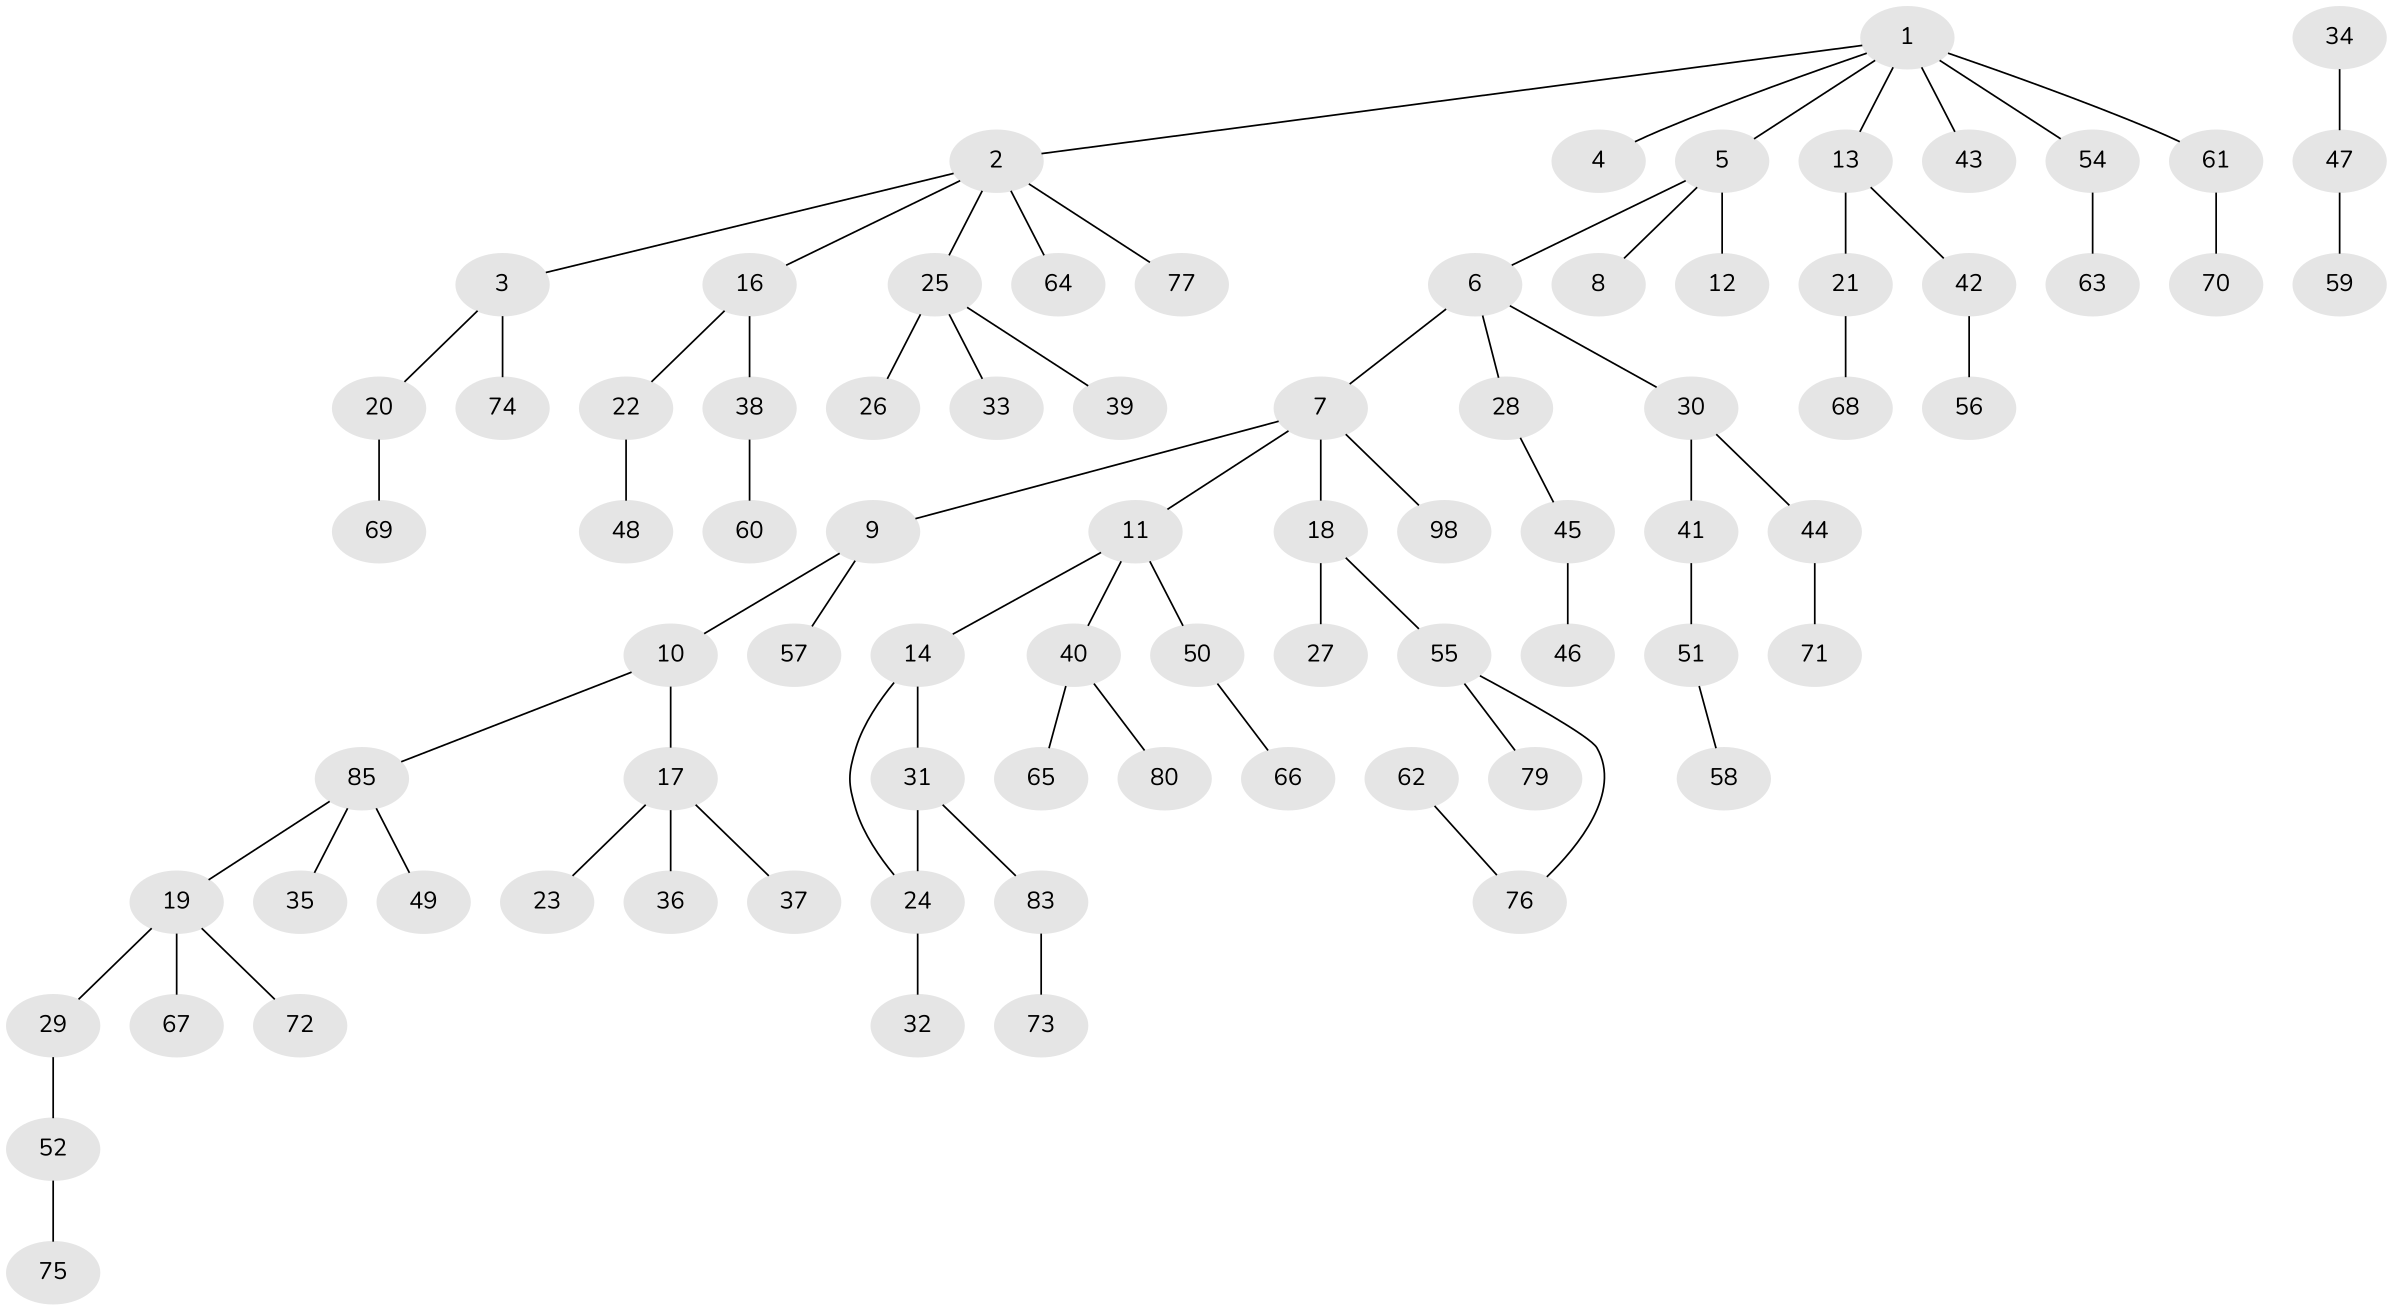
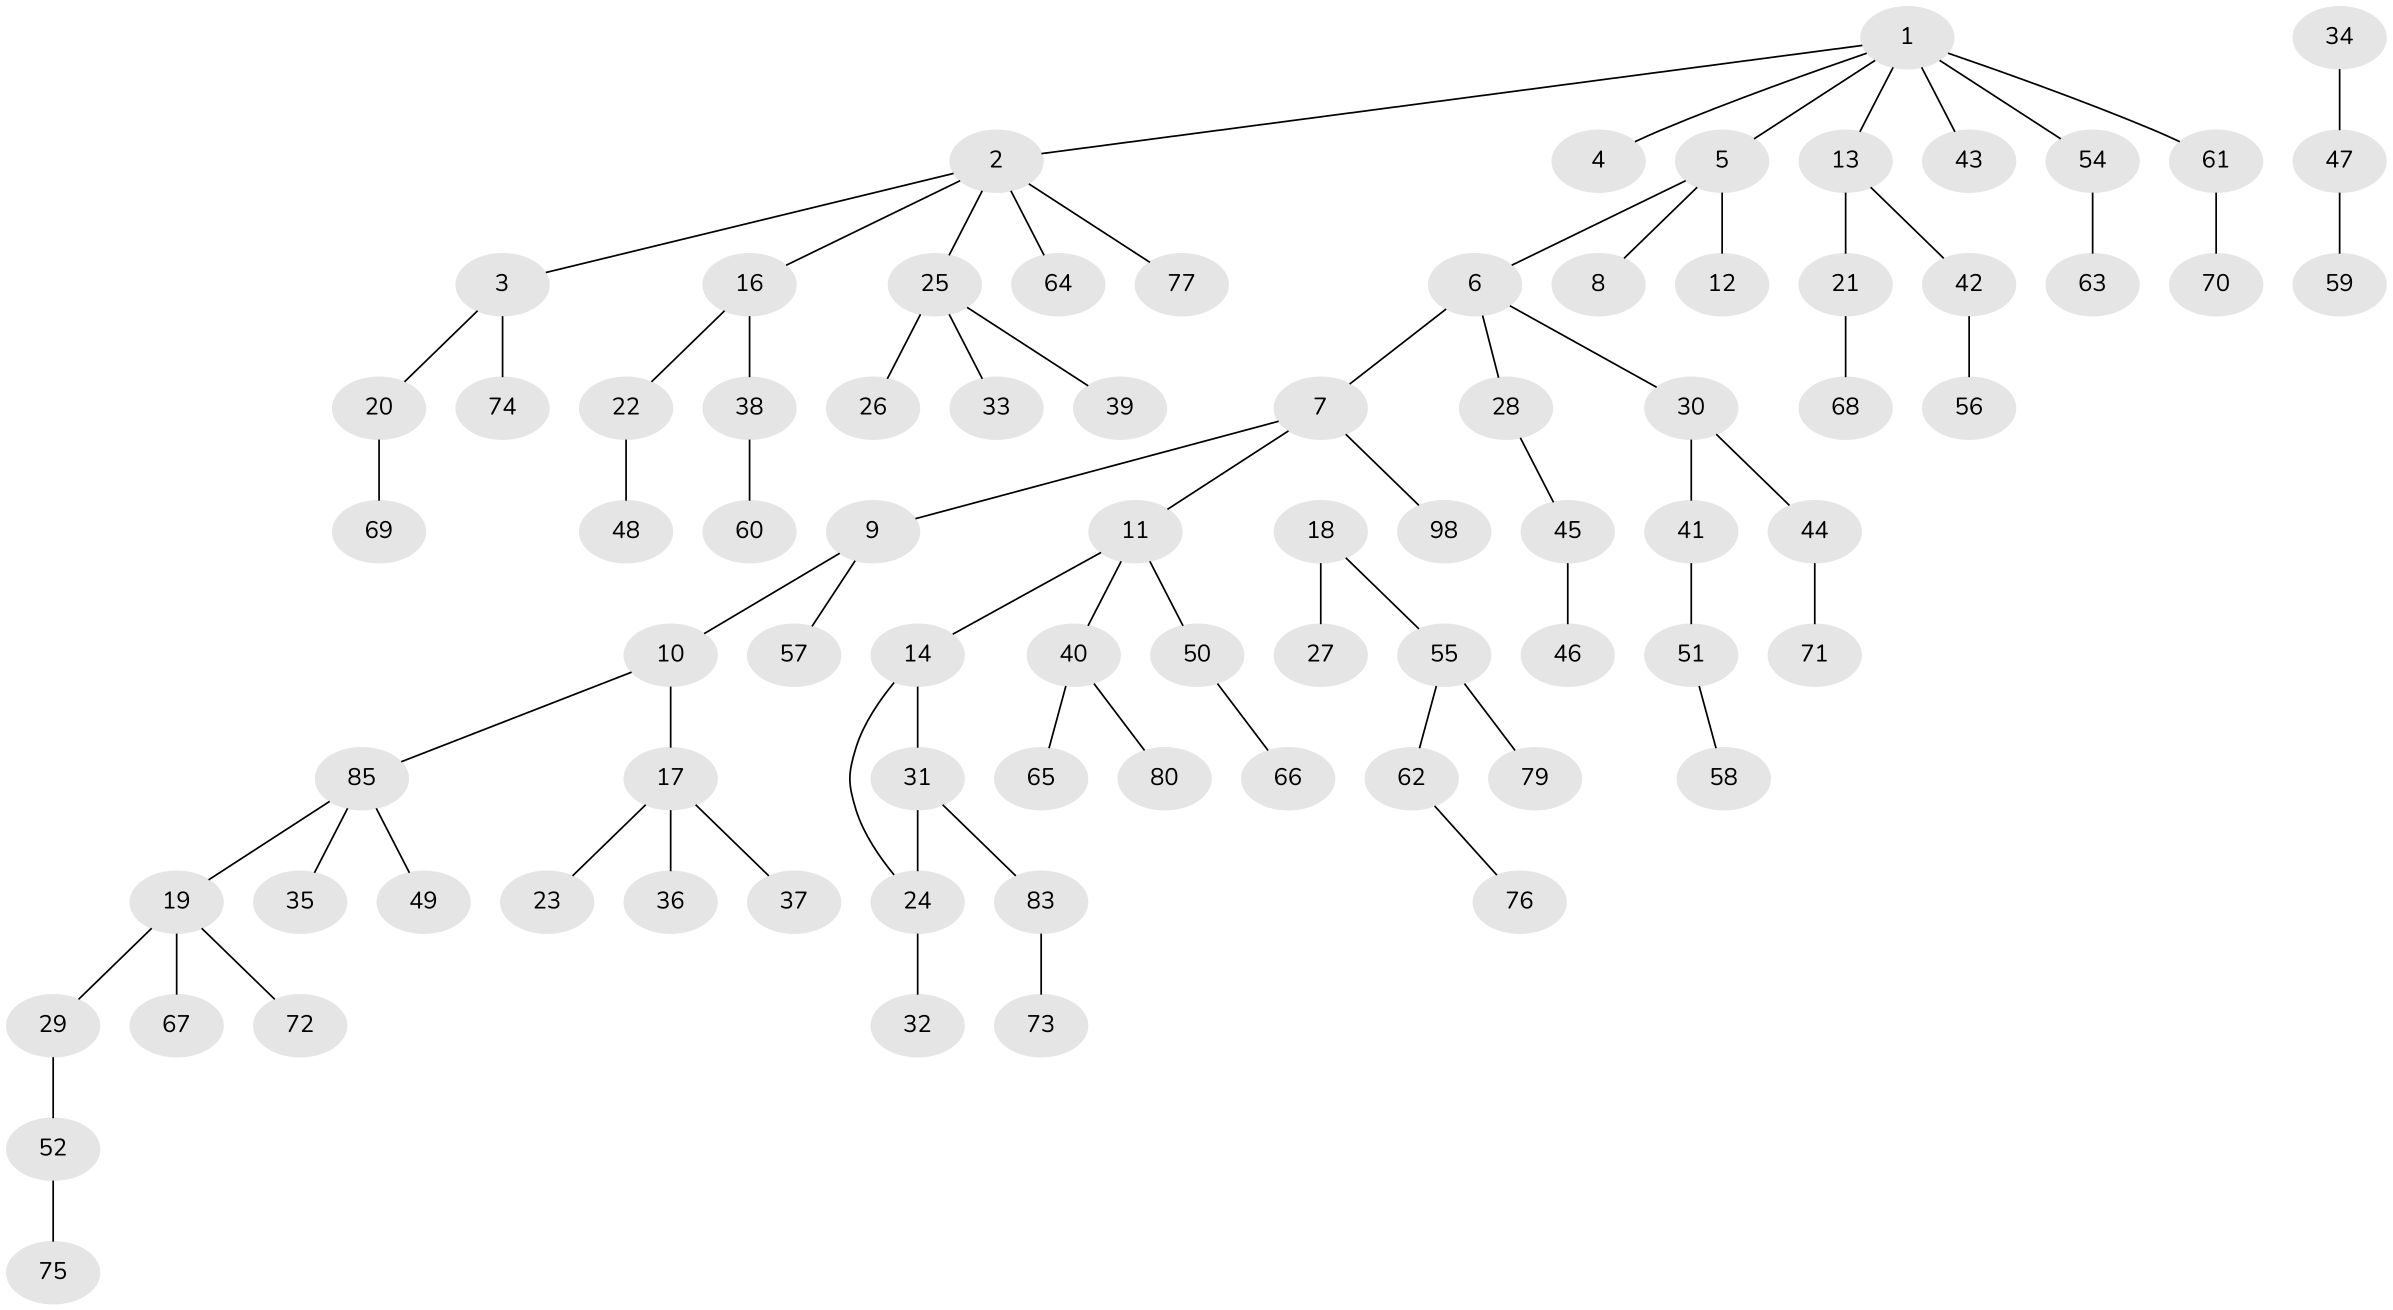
(1321, 470) -> none
(1599, 753) -> (1428, 717)
